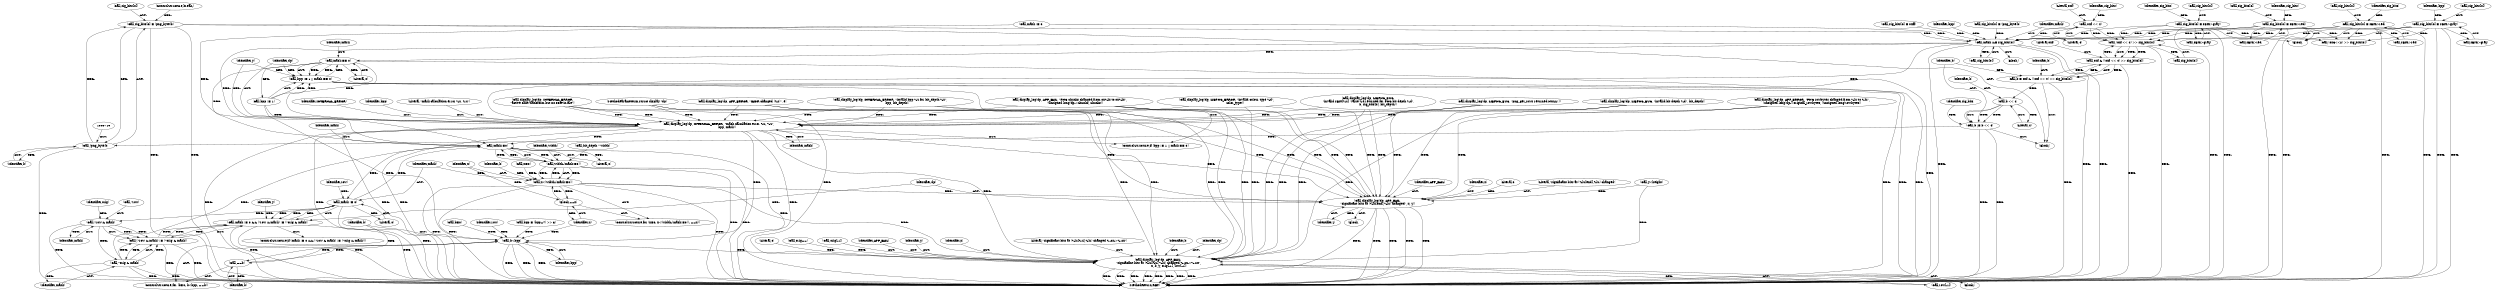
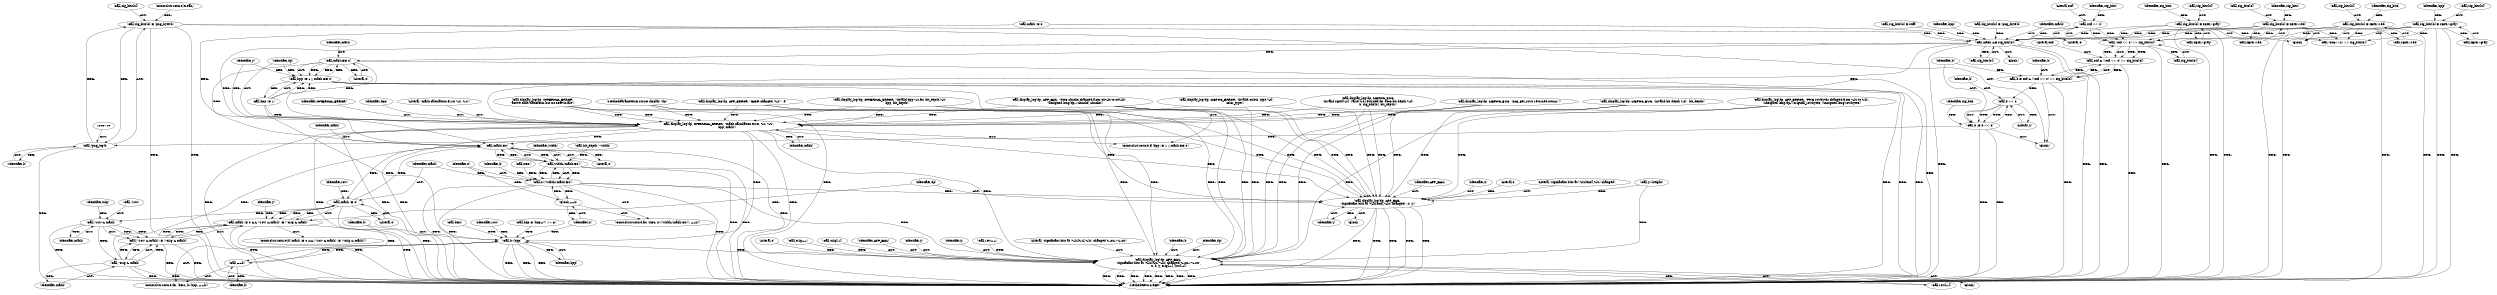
(265, 71) -> (274, 85)
none -> (2002, 117)
(95, 146) -> (95, 146)
(557, 173) -> (557, 173)
(530, 232) -> (530, 232)
none -> (987, 241)
